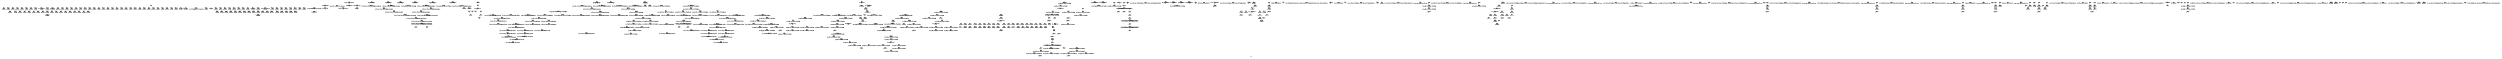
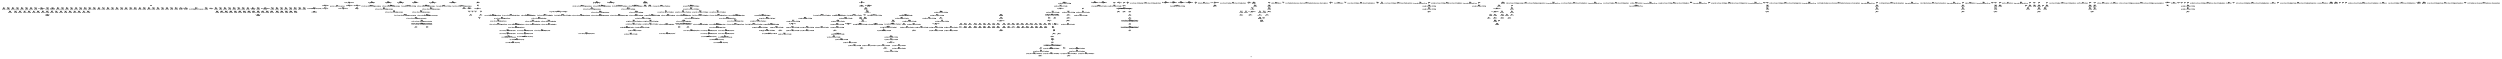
none -> (1068, 15)
